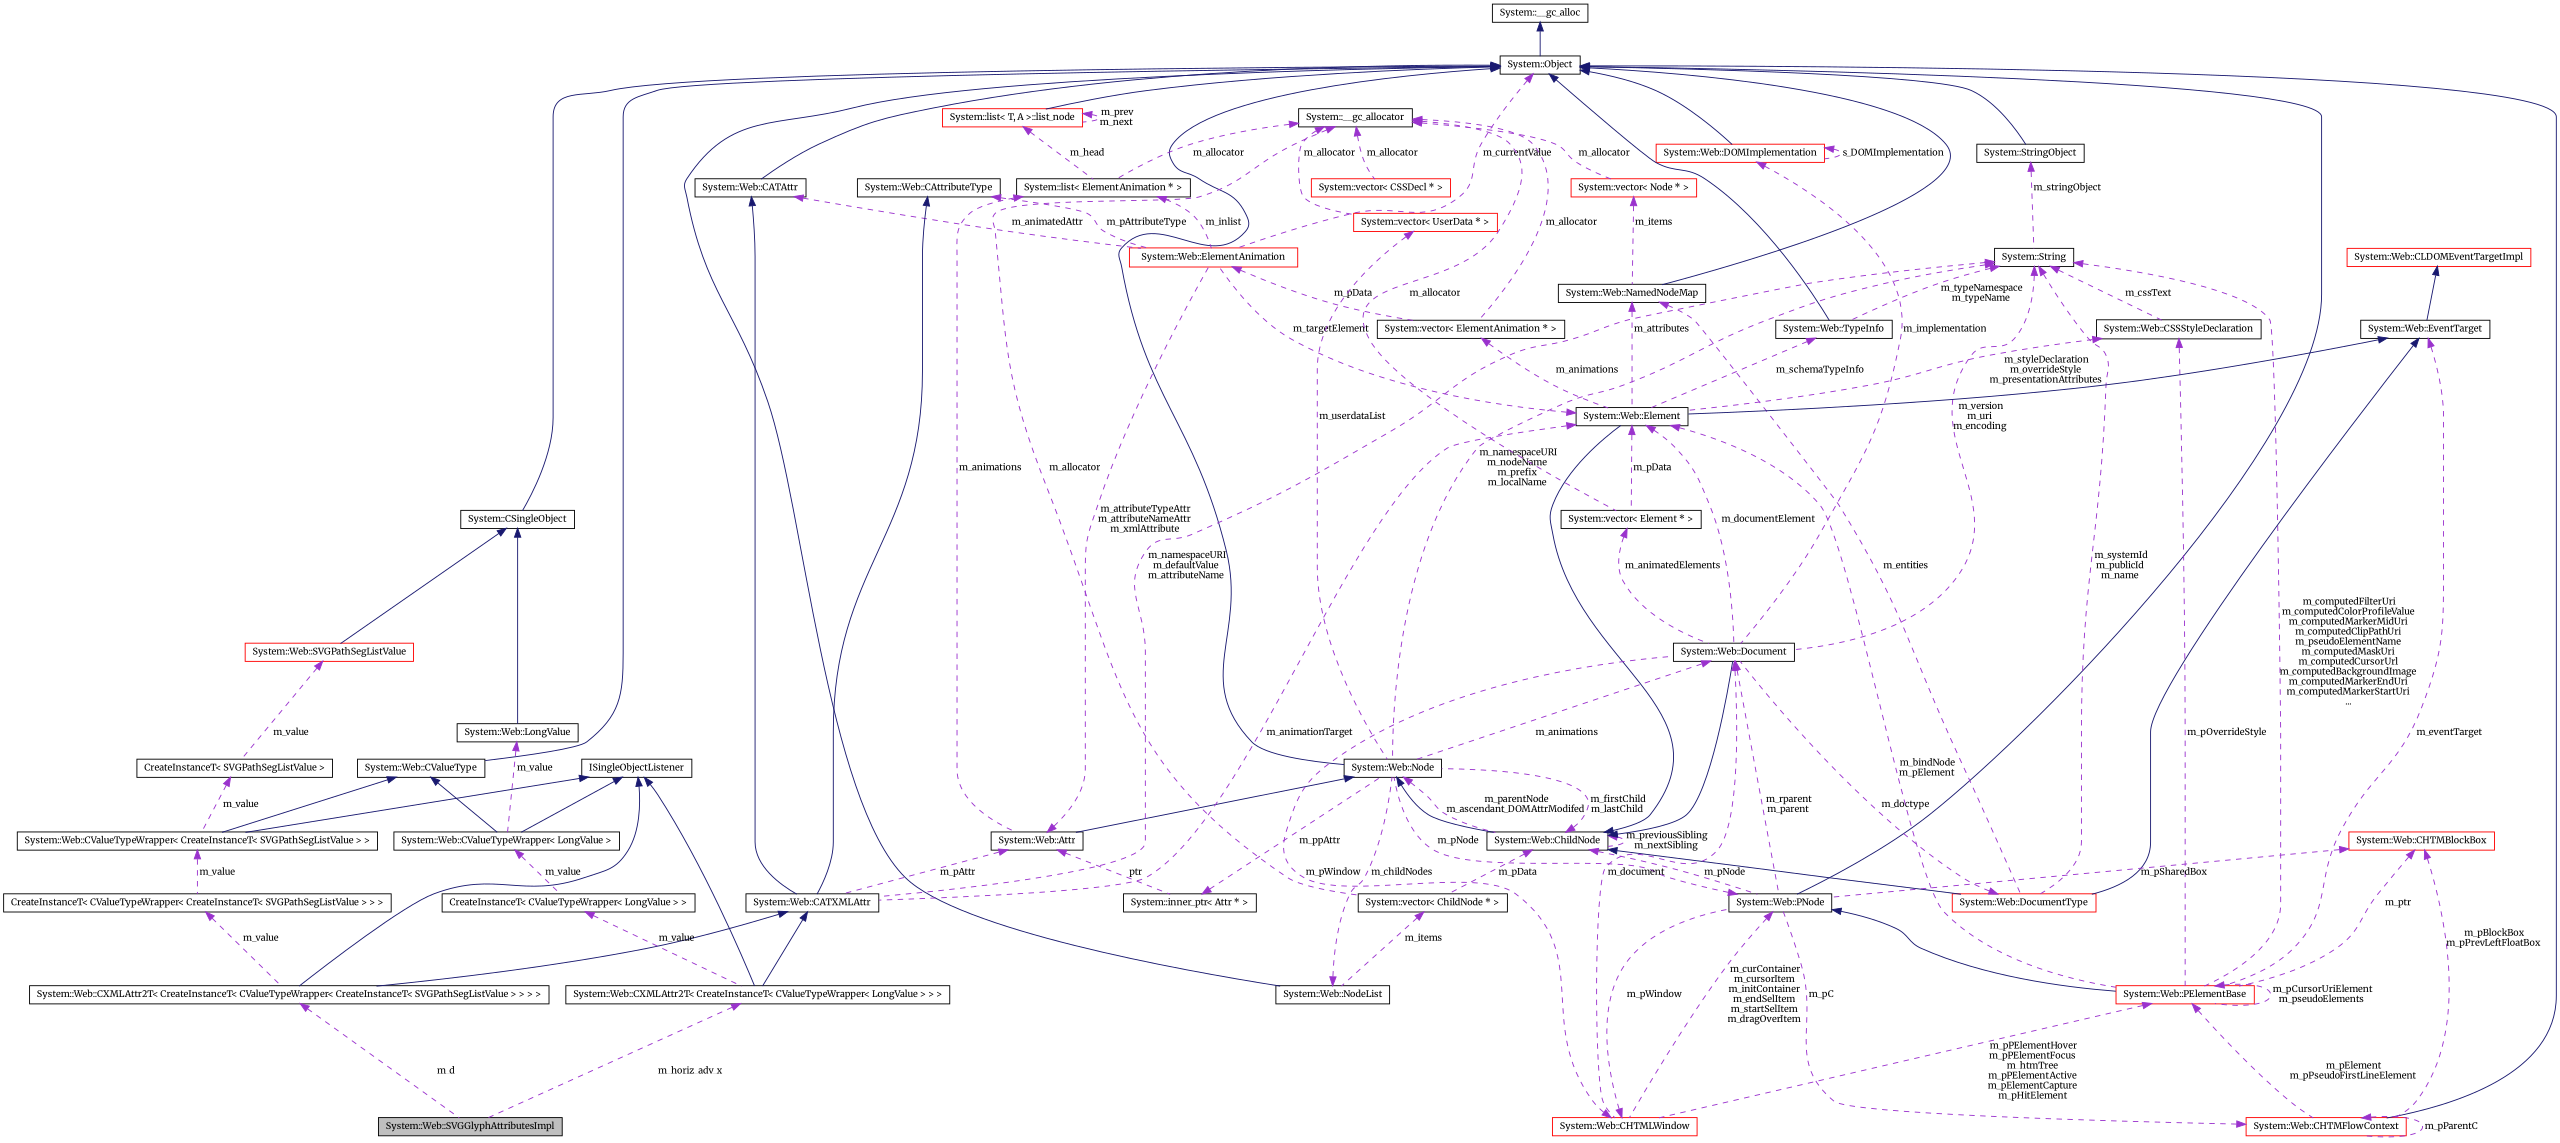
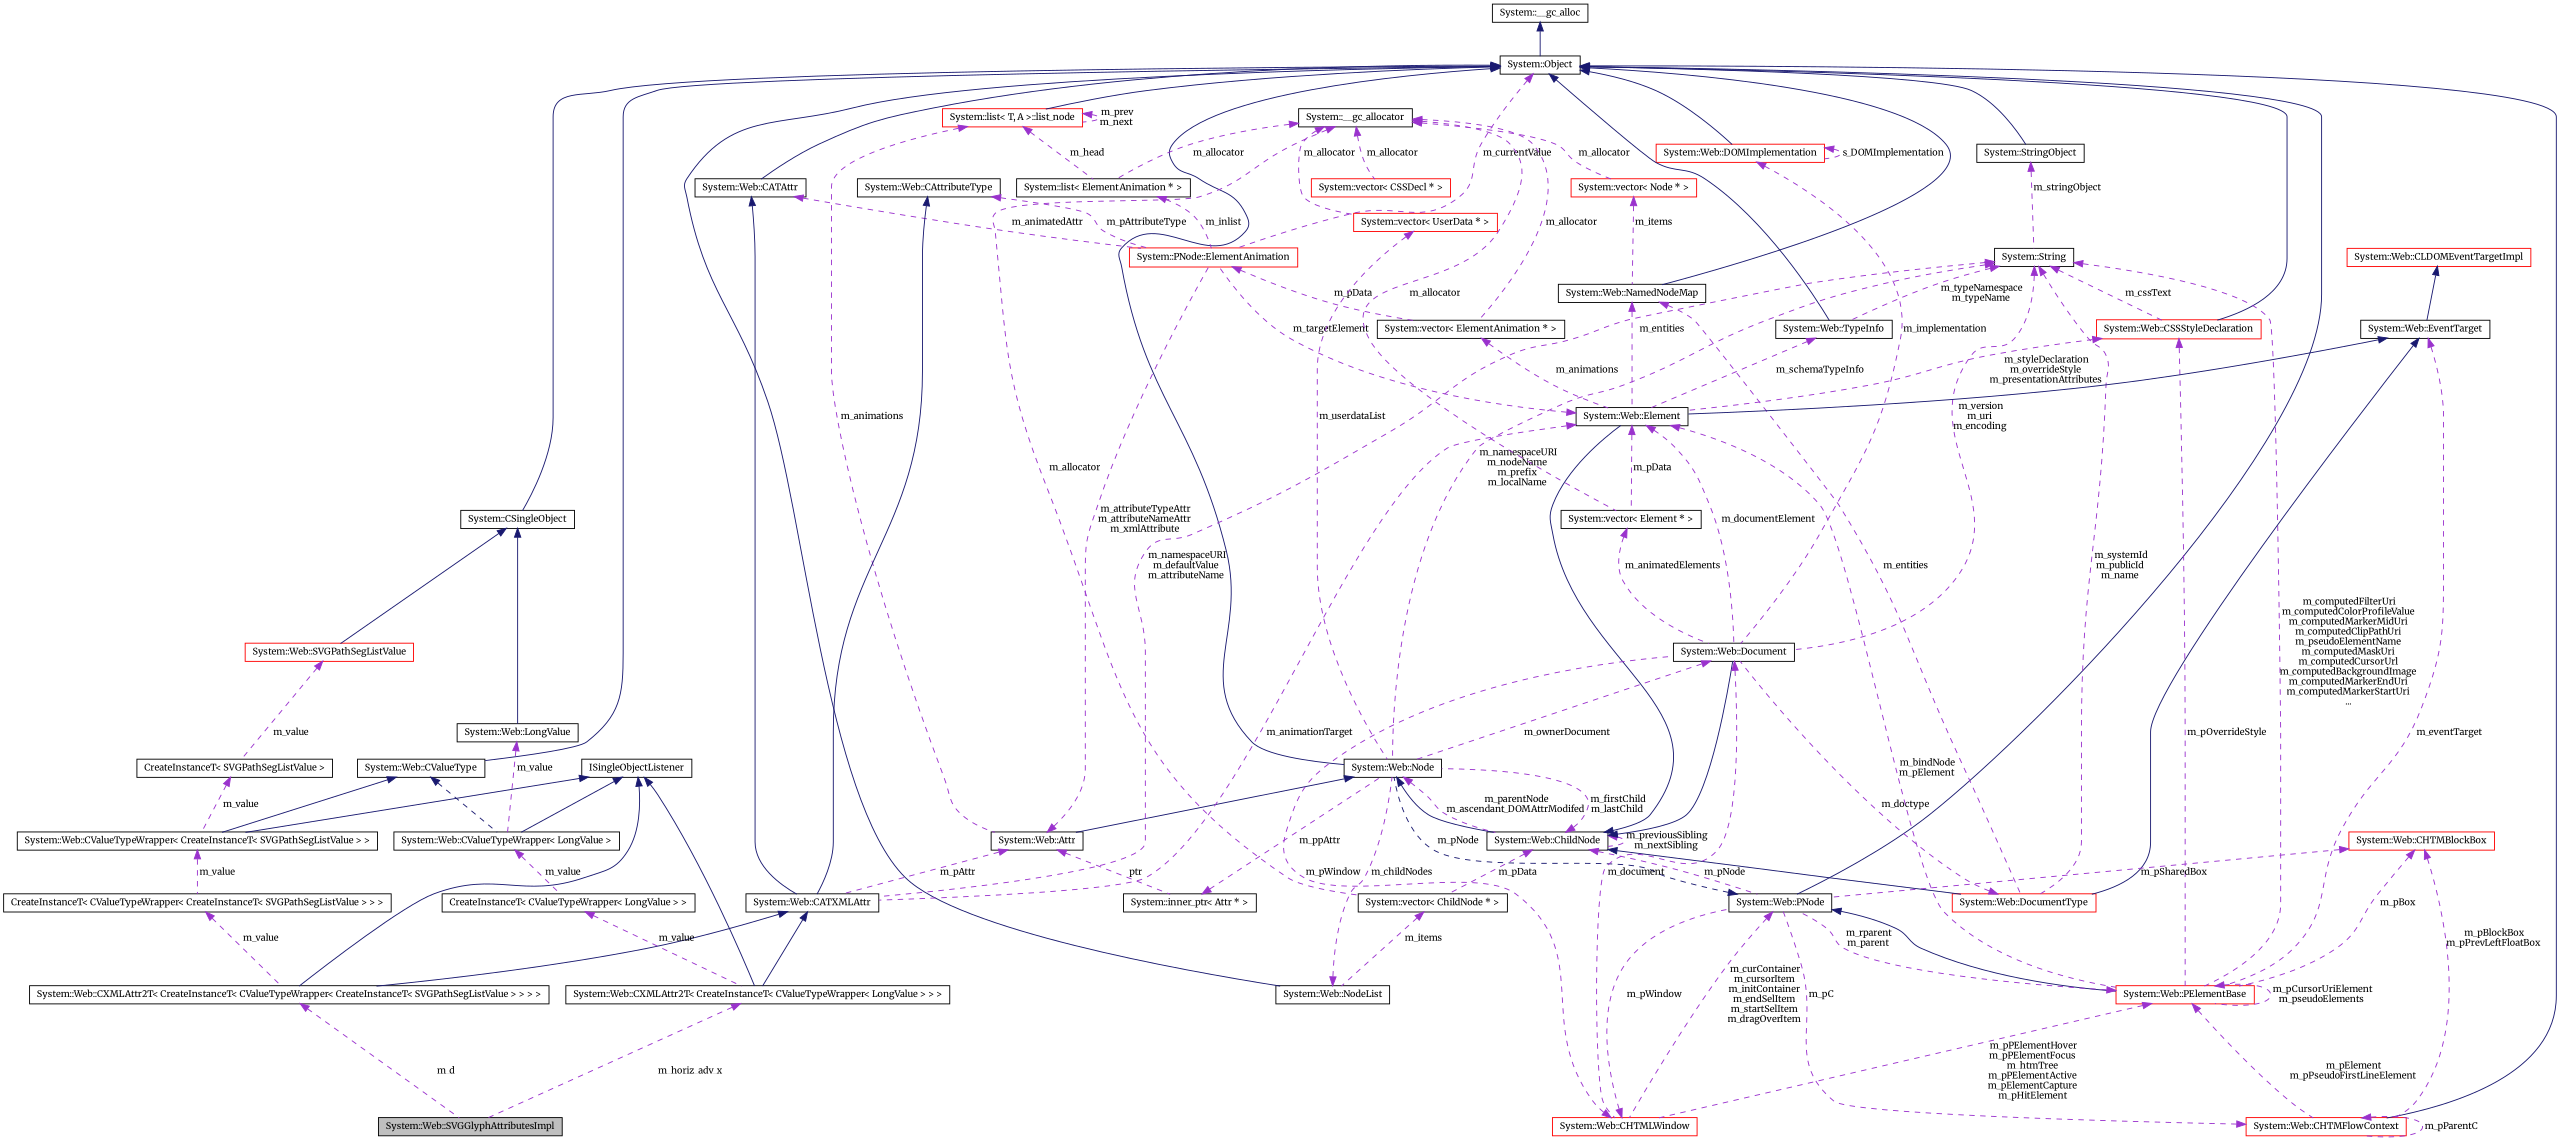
none -> (2248, 102)
(1214, 257) -> (1214, 257)
(1661, 329) -> (1661, 329)
(2179, 329) -> (2179, 329)
(957, 511) -> (845, 456)
(1566, 733) -> (1566, 733)
(1758, 782) -> (1944, 974)
(468, 808) -> (468, 808)
(1539, 863) -> (1539, 863)
(2397, 903) -> (2397, 903)
